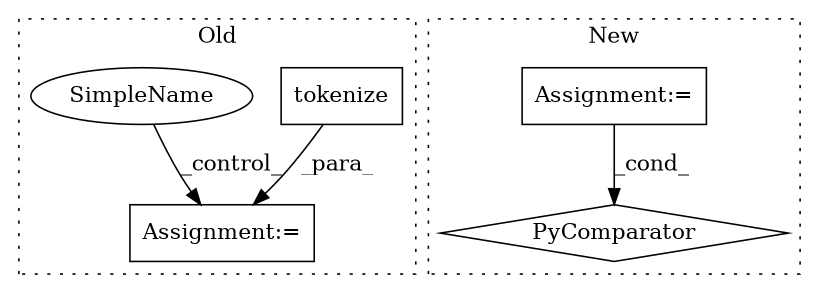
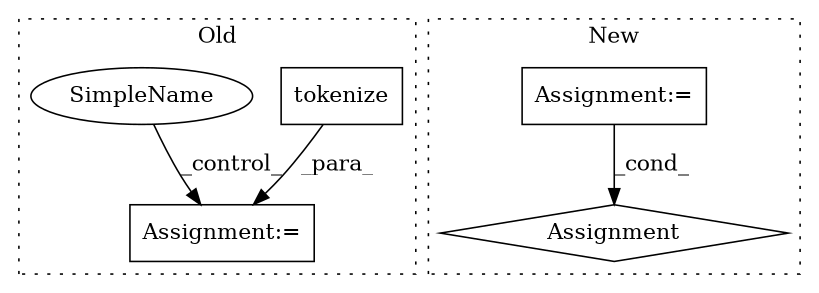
(614, 233) -> (614, 233)
